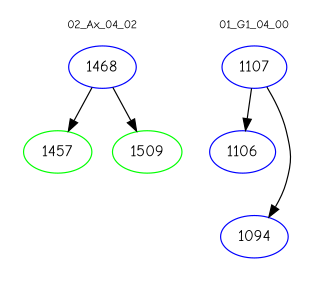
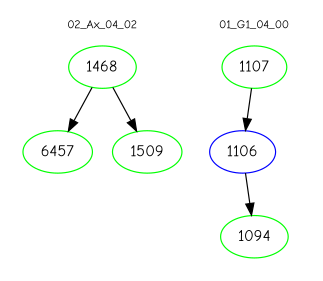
(102, 67) -> (102, 67)
(254, 67) -> (254, 67)
(289, 146) -> (248, 188)
(58, 152) -> (58, 152)
(254, 237) -> (254, 237)
